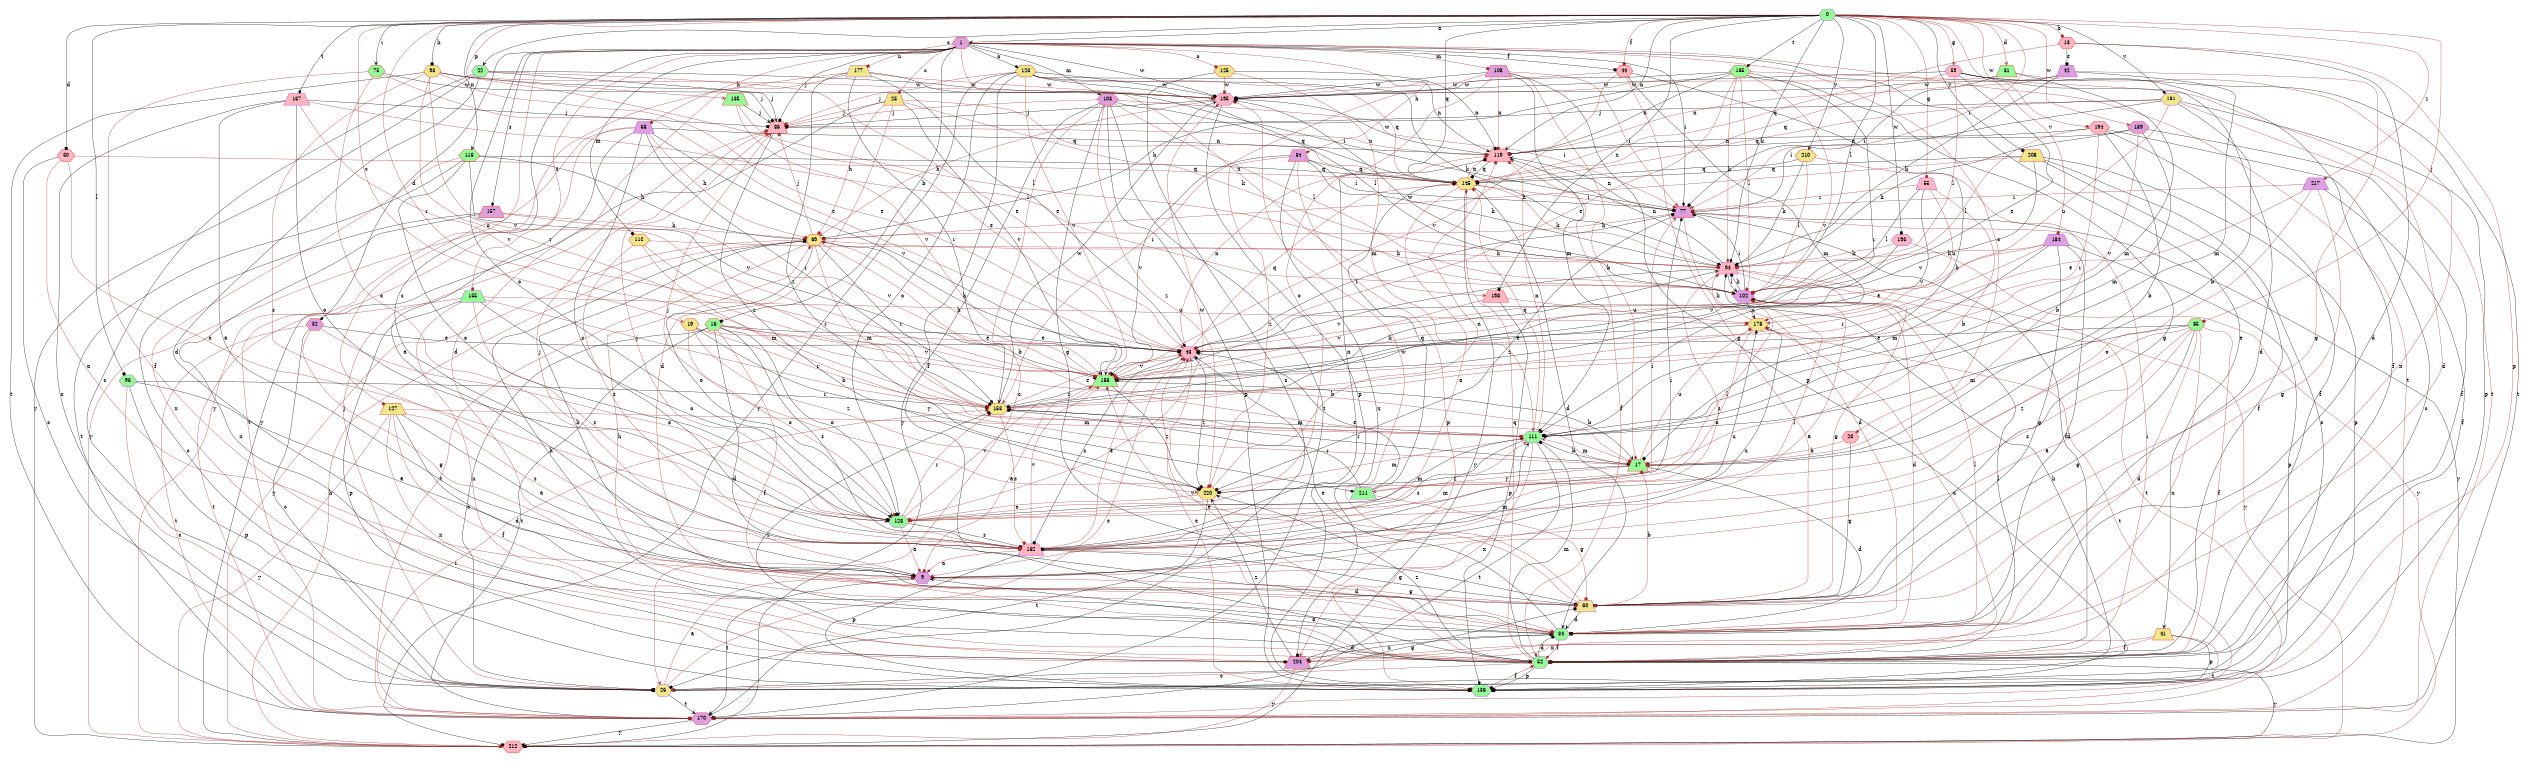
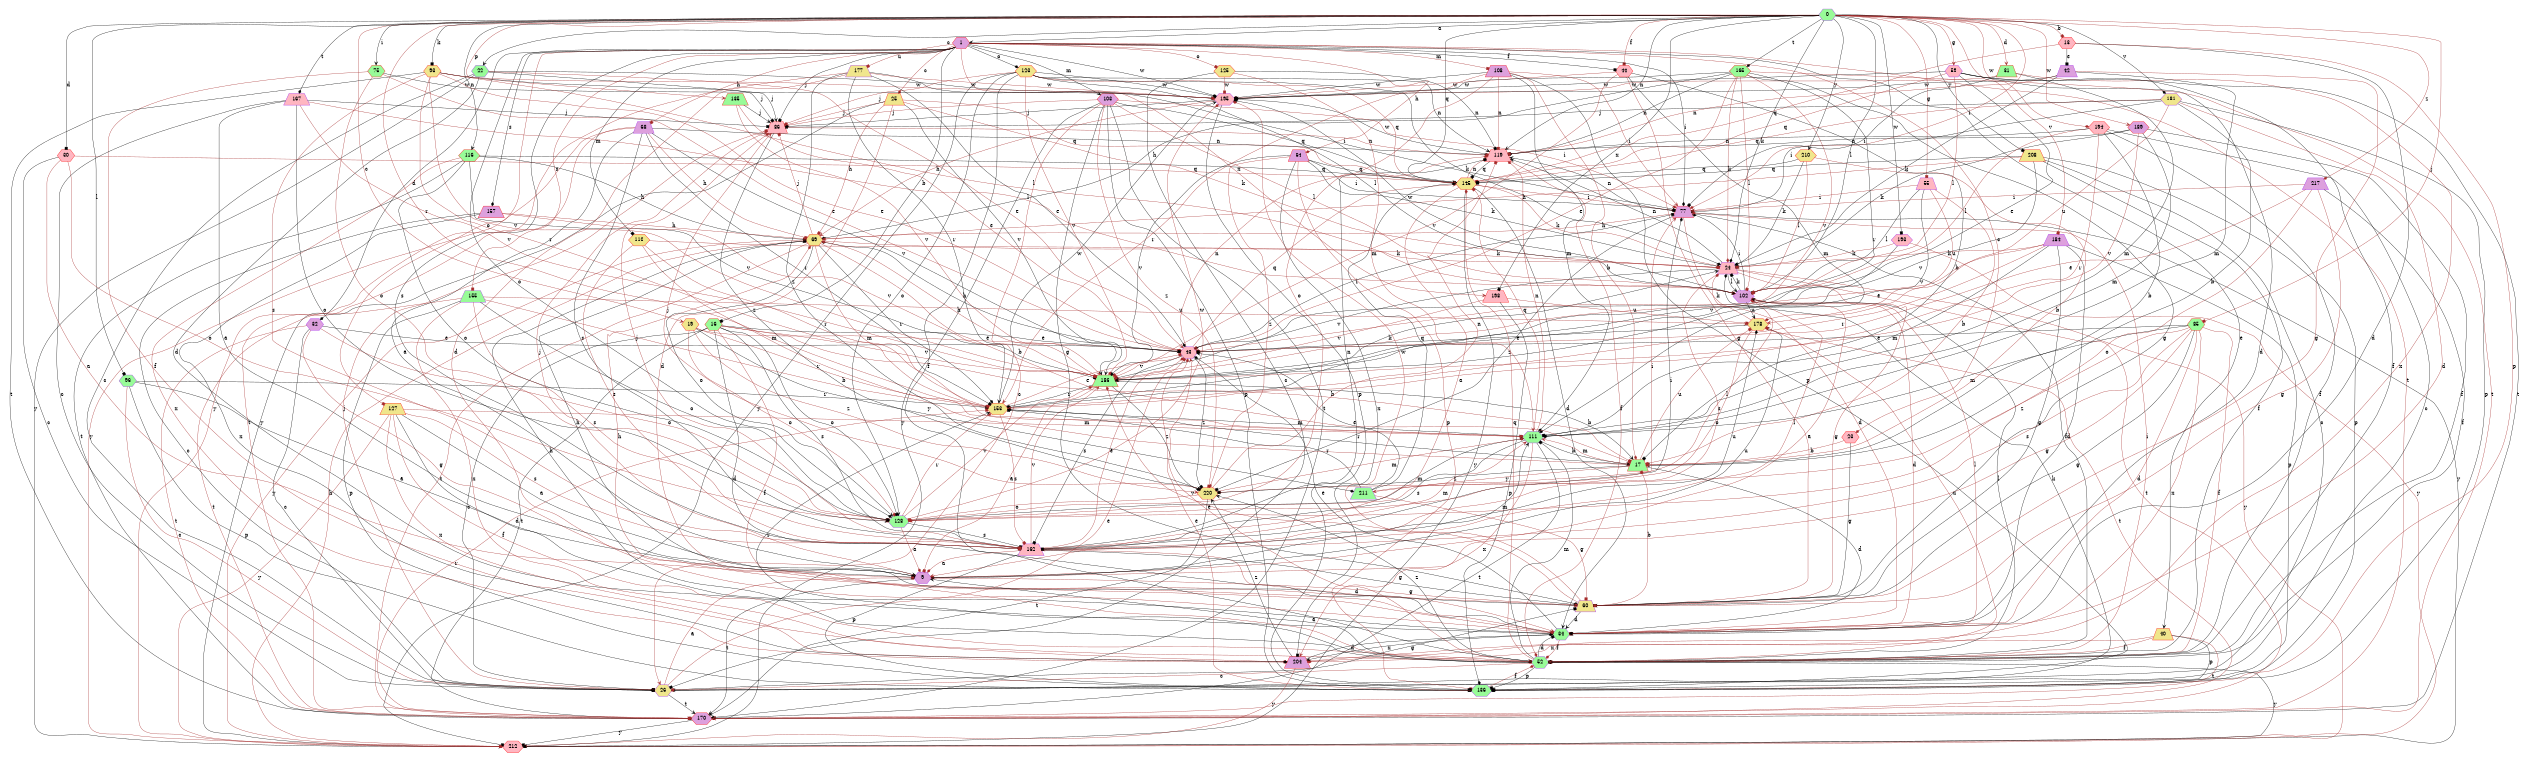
(1728, 268) -> (1728, 268)
(315, 325) -> (315, 325)
(2047, 451) -> (2047, 451)
(919, 606) -> (919, 606)
(2163, 634) -> (2163, 634)
